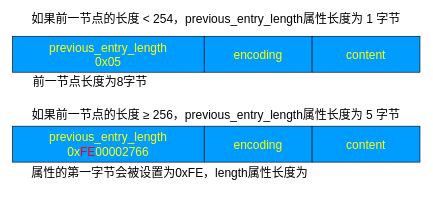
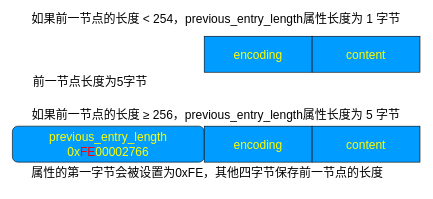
(108, 54) -> none
(90, 81) -> (90, 81)
(108, 144) -> (108, 144)
(172, 174) -> (207, 174)
